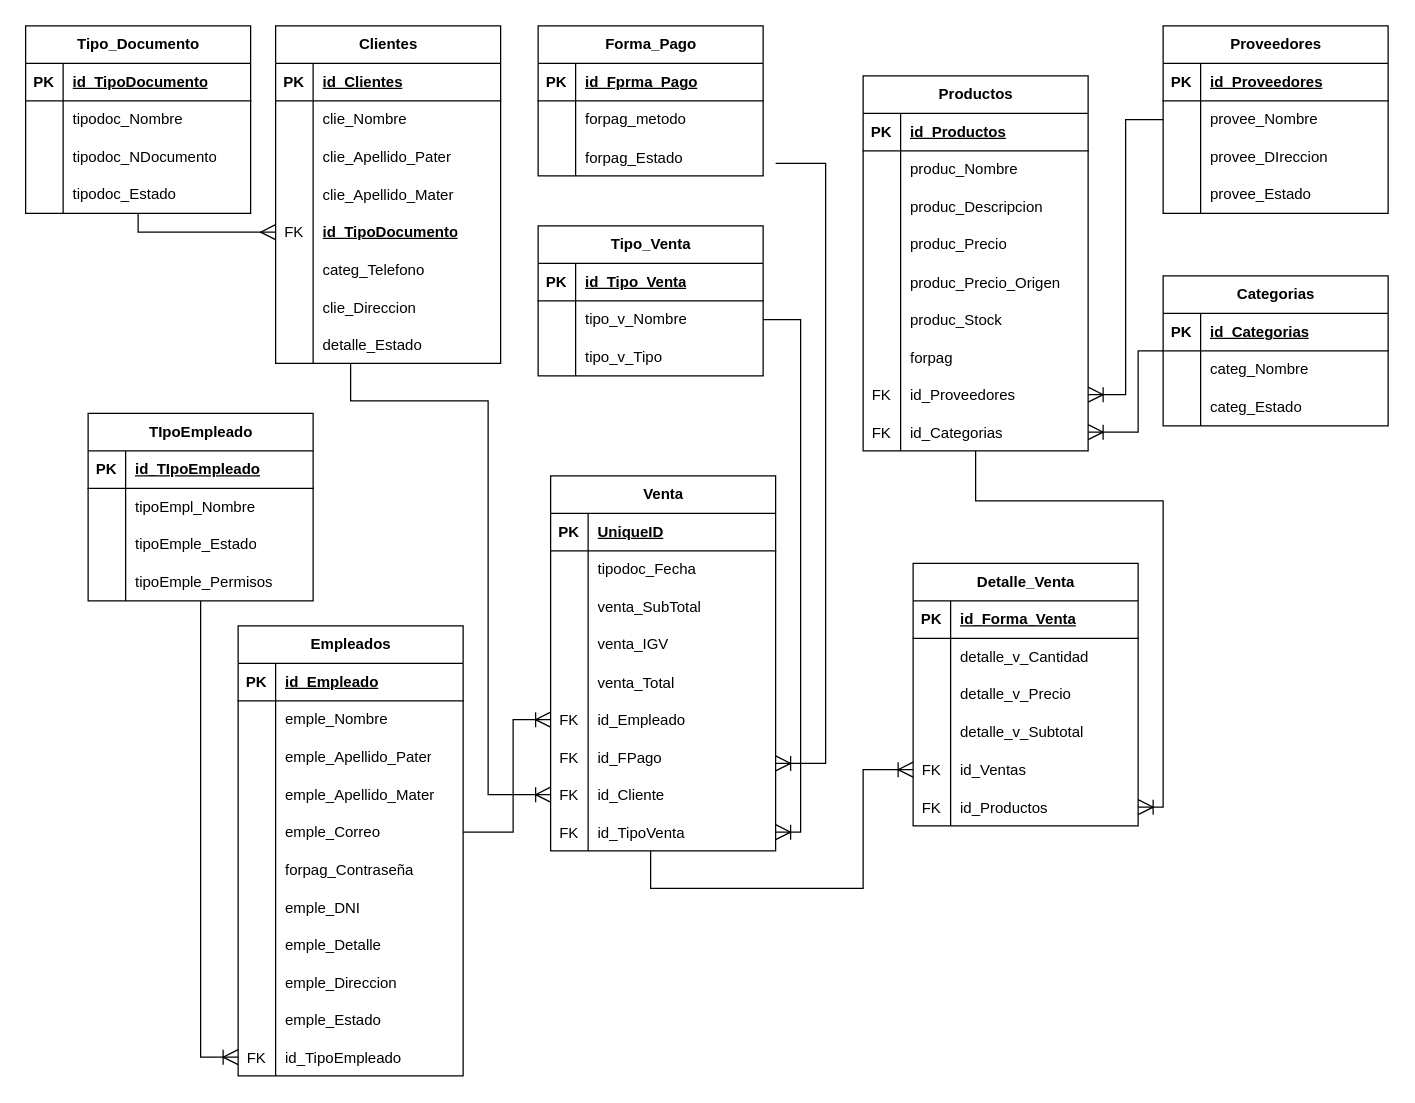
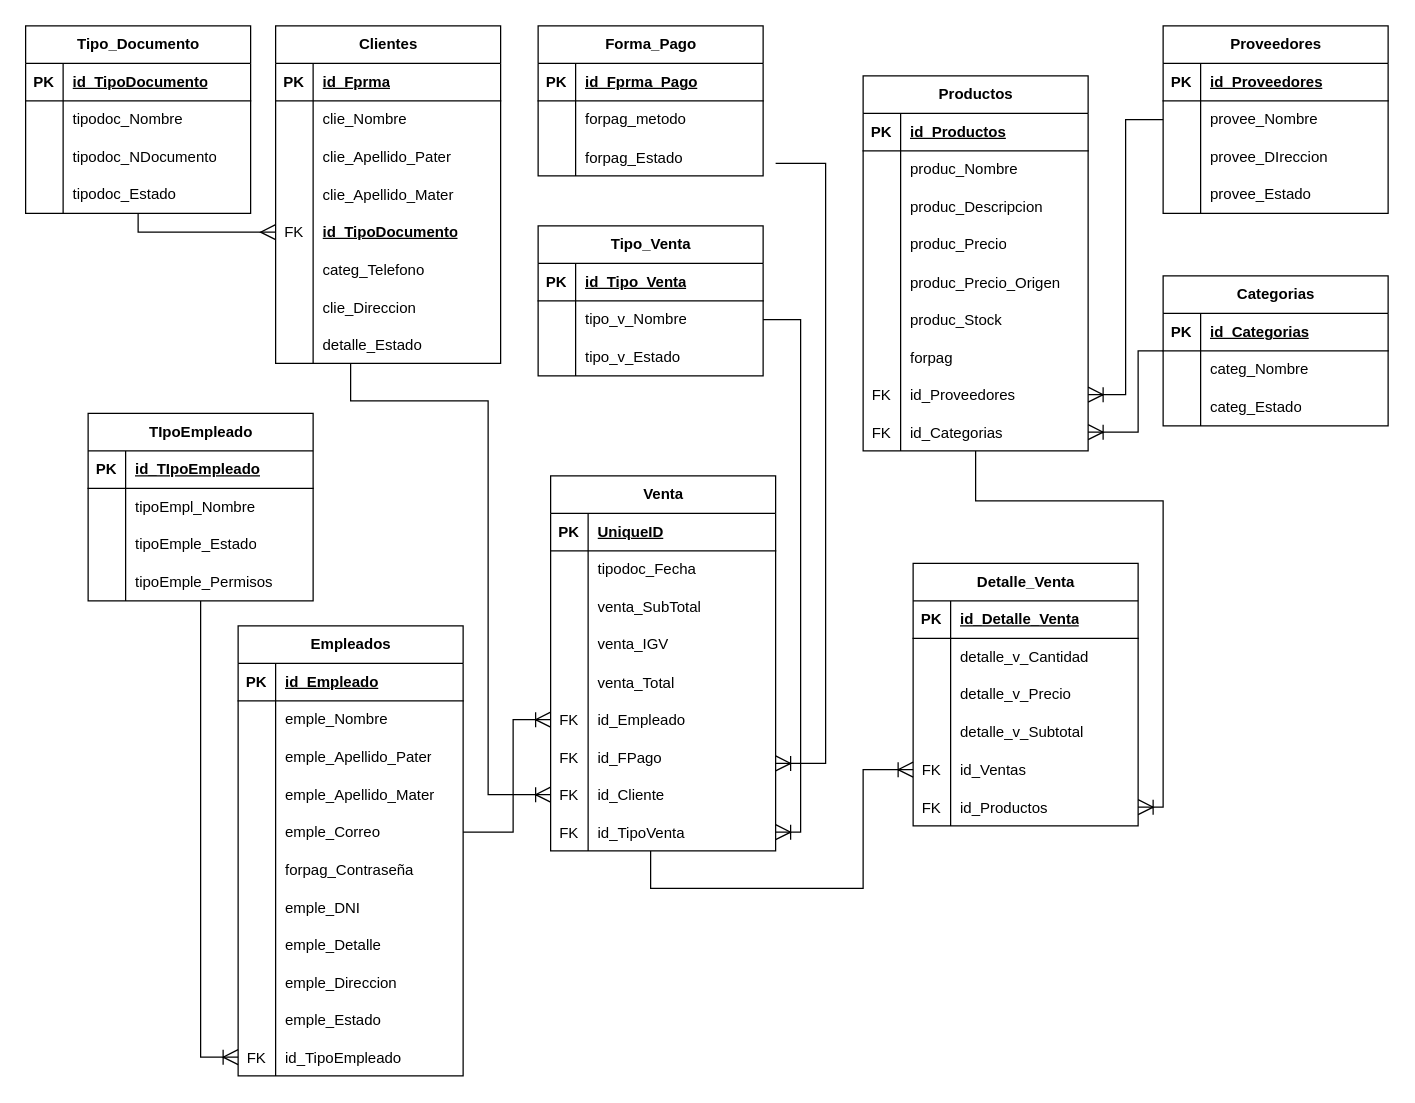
(363, 82) -> (355, 82)
(628, 357) -> (638, 357)
(1017, 619) -> (1022, 619)
